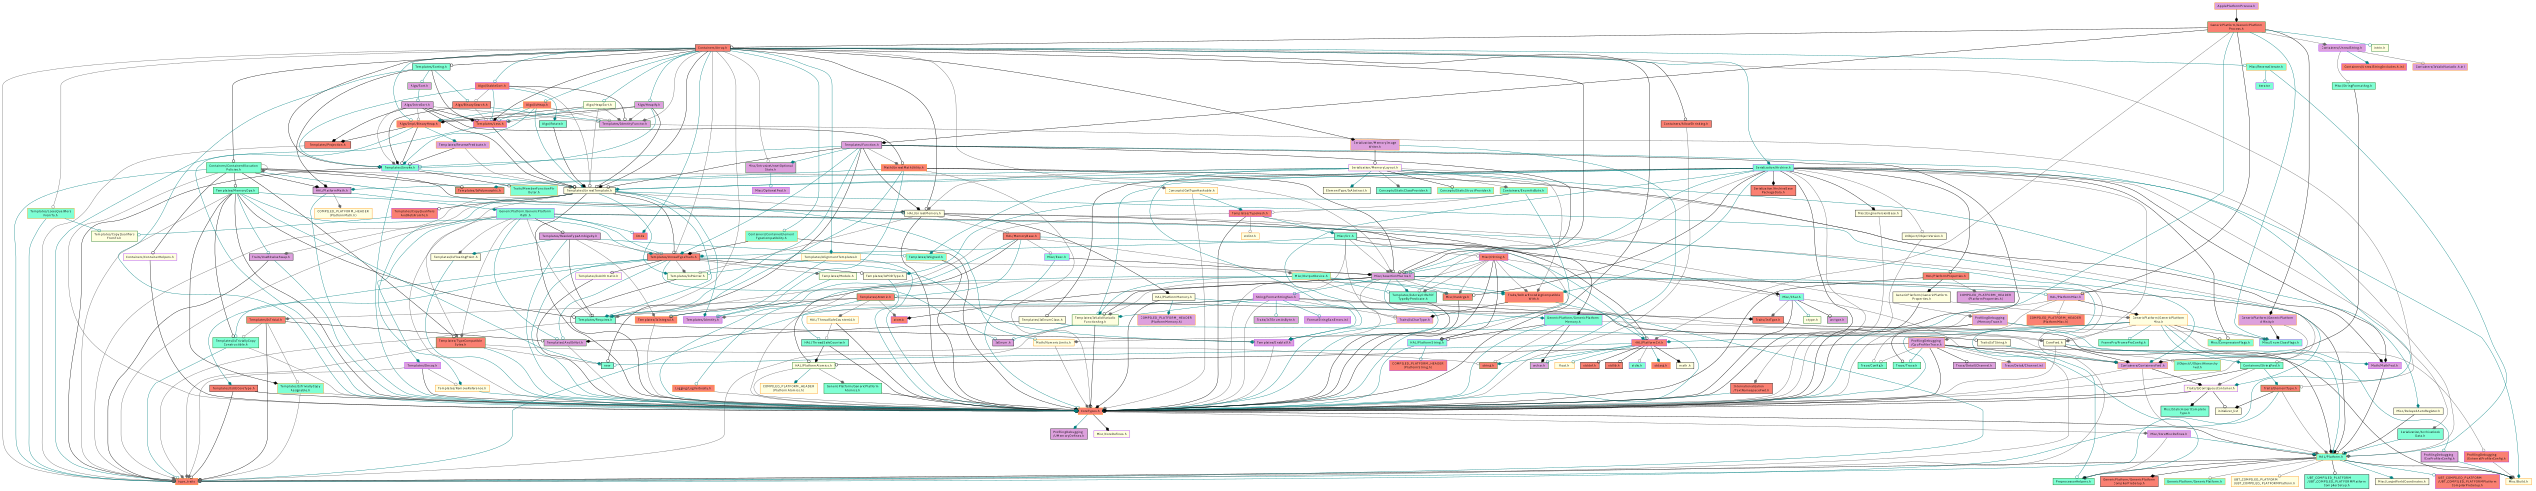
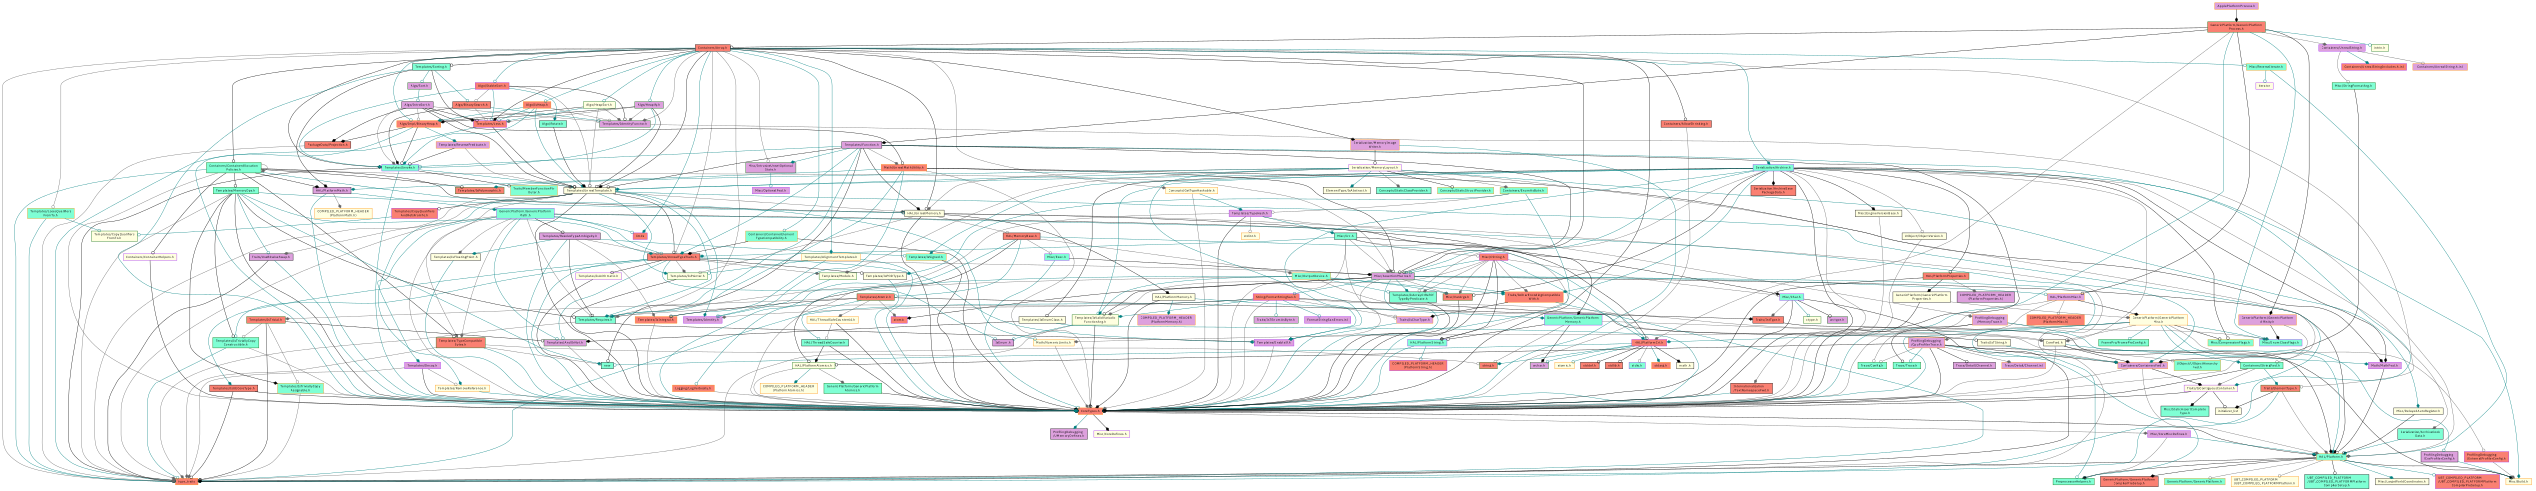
(2440, 67) -> (2440, 67)
(2265, 86) -> (2265, 86)
(328, 145) -> (328, 145)
(1512, 176) -> (1077, 183)
(1250, 213) -> (1250, 213)
(1276, 297) -> (1276, 297)
(1565, 366) -> (1565, 366)
(1342, 404) -> none
(1692, 466) -> (1692, 466)
